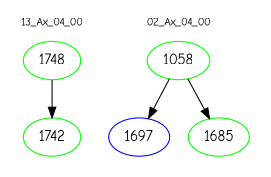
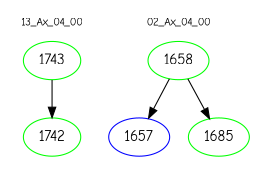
(52, 61) -> (52, 61)
(178, 61) -> (178, 61)
(139, 137) -> (139, 137)
